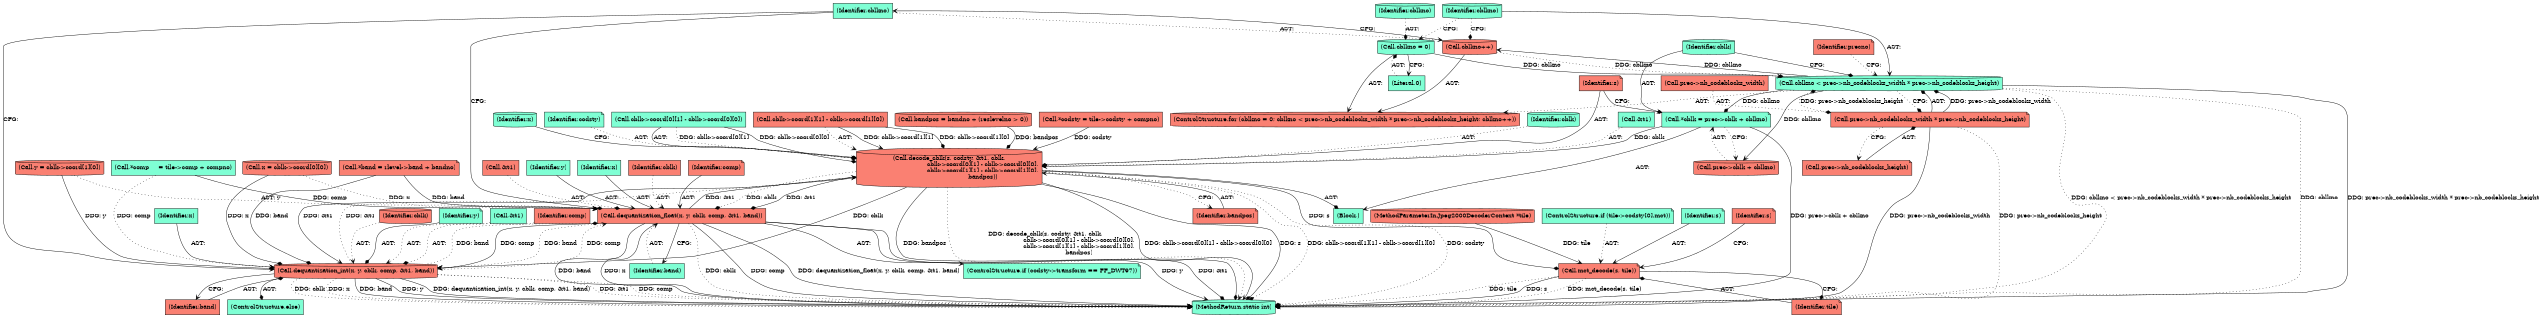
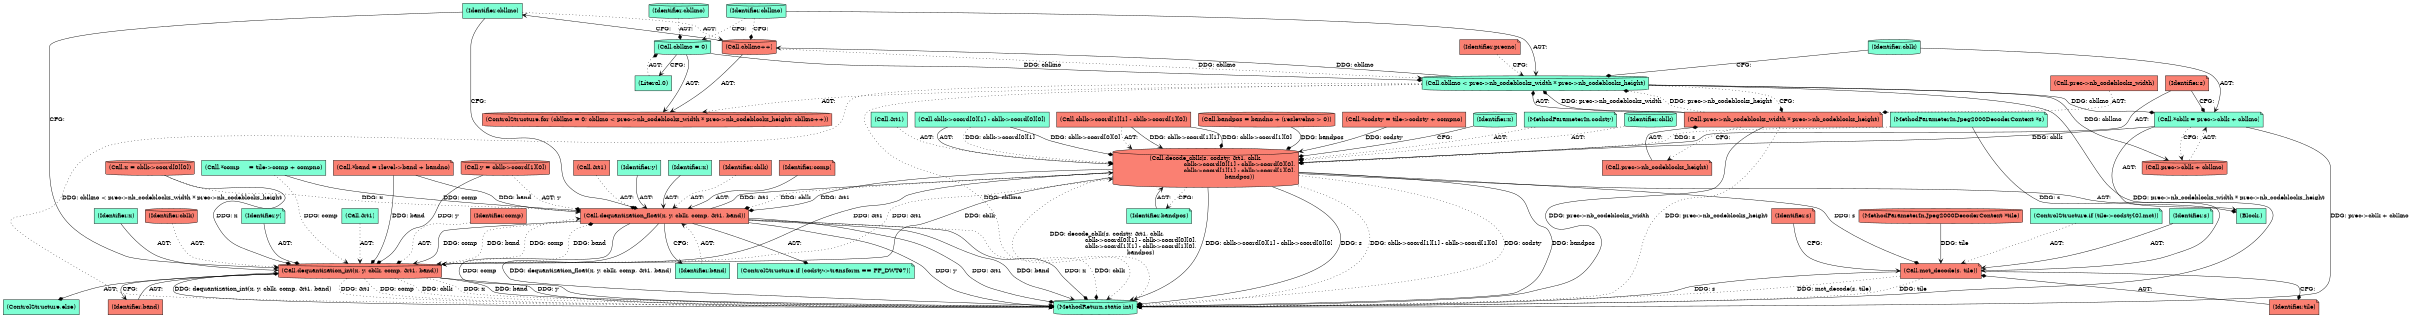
(574, 120) -> (1570, 120)
none -> (1969, 120)
(1225, 216) -> (1159, 216)
(859, 256) -> (748, 241)
